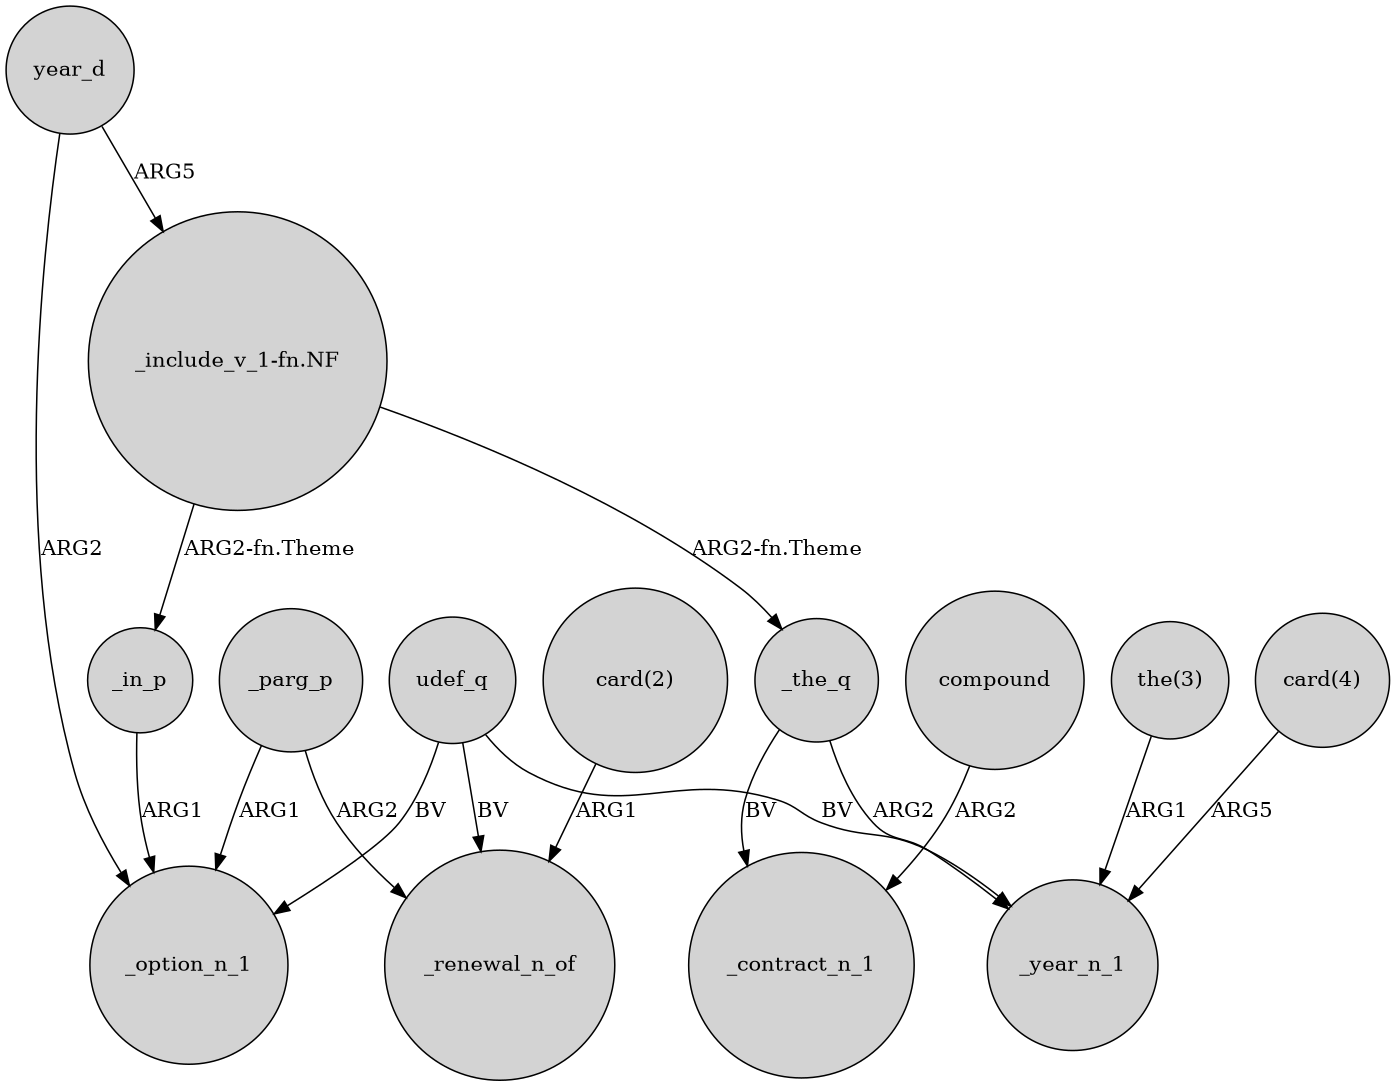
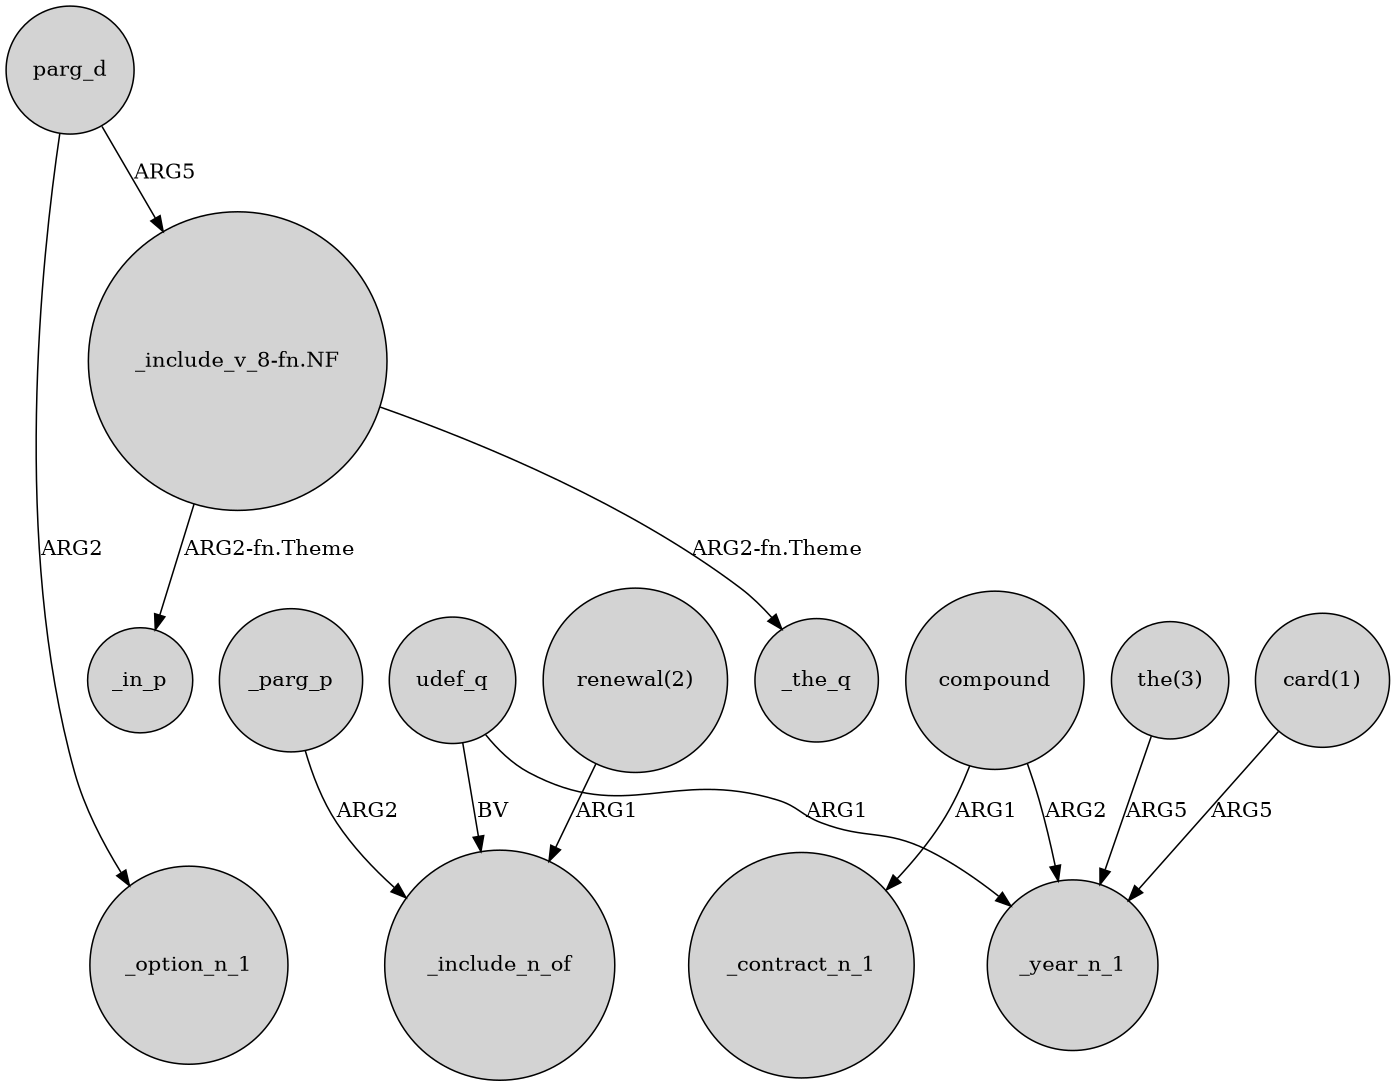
(70, 70) -> (70, 70)
(238, 361) -> (238, 361)
(635, 680) -> (635, 680)
(1322, 680) -> (1322, 680)
(750, 784) -> none
(138, 796) -> none
(239, 800) -> none
(837, 811) -> (837, 811)
(987, 811) -> (987, 811)
(1157, 811) -> (1157, 811)
(875, 824) -> (1043, 814)
(382, 840) -> none
(500, 965) -> (500, 965)
